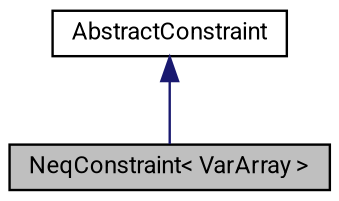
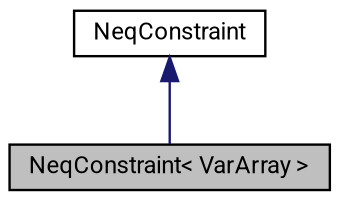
(170, 33) -> (170, 33)
